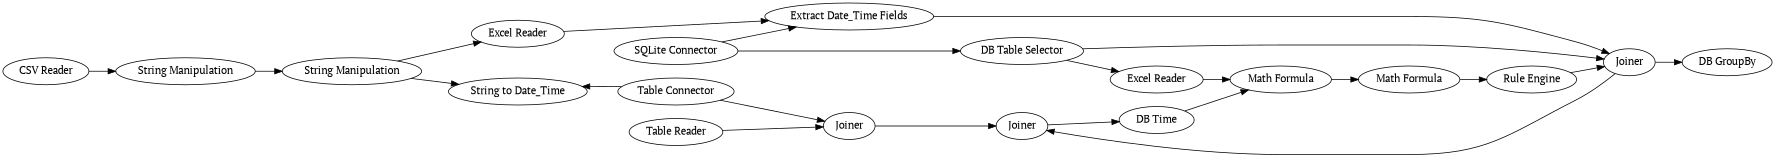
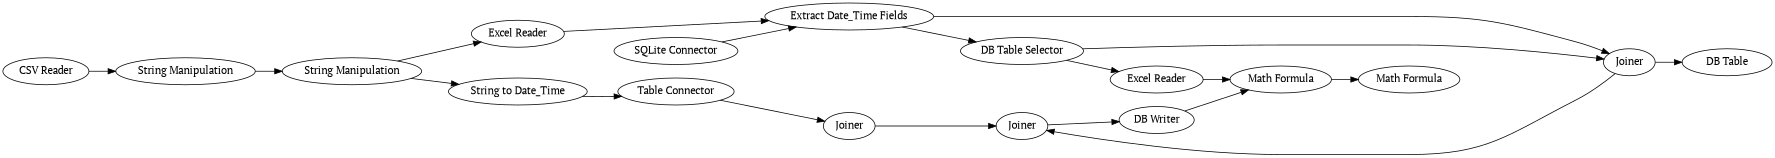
(845, 51) -> (935, 34)
(1727, 62) -> (1727, 62)
(1532, 80) -> none
(606, 86) -> (598, 97)
(1157, 120) -> (1157, 120)
(676, 132) -> none
